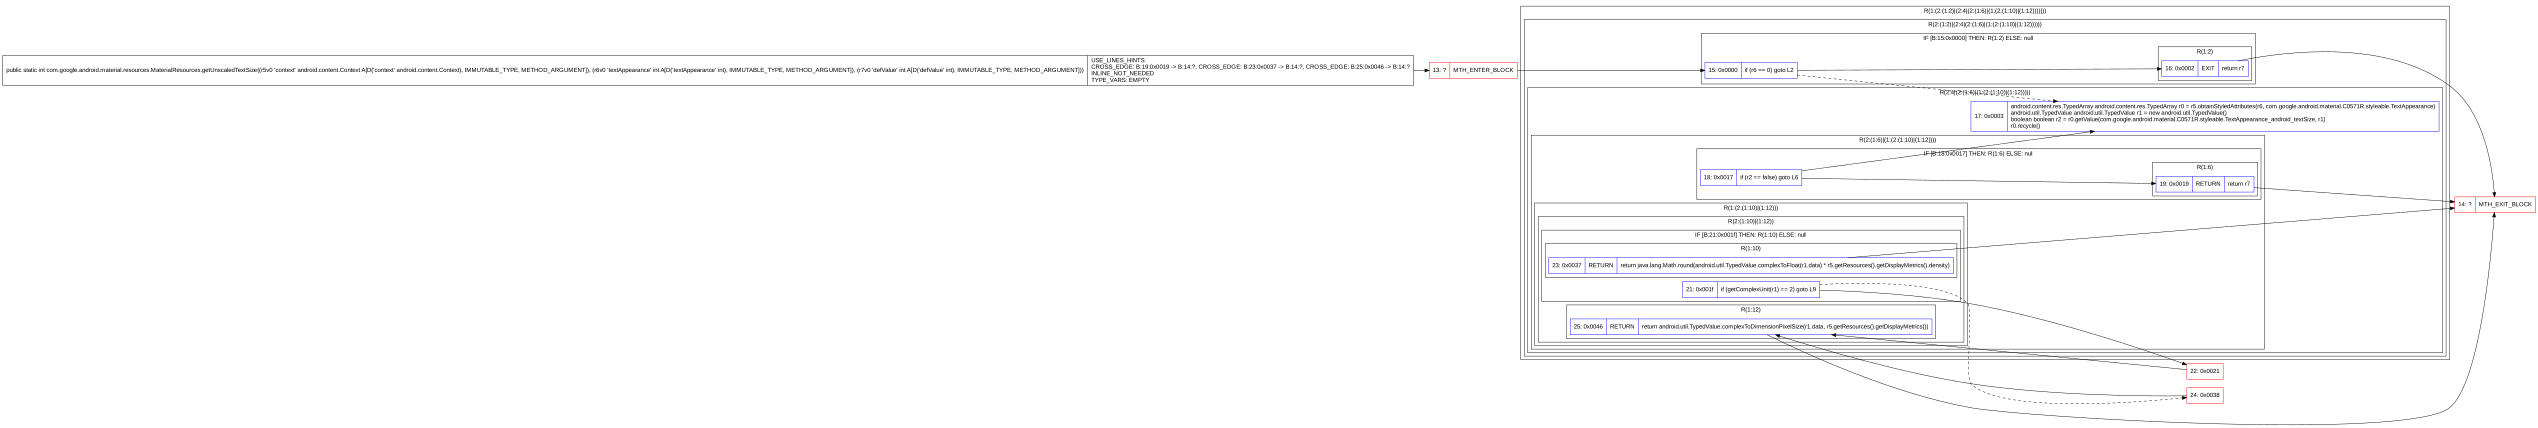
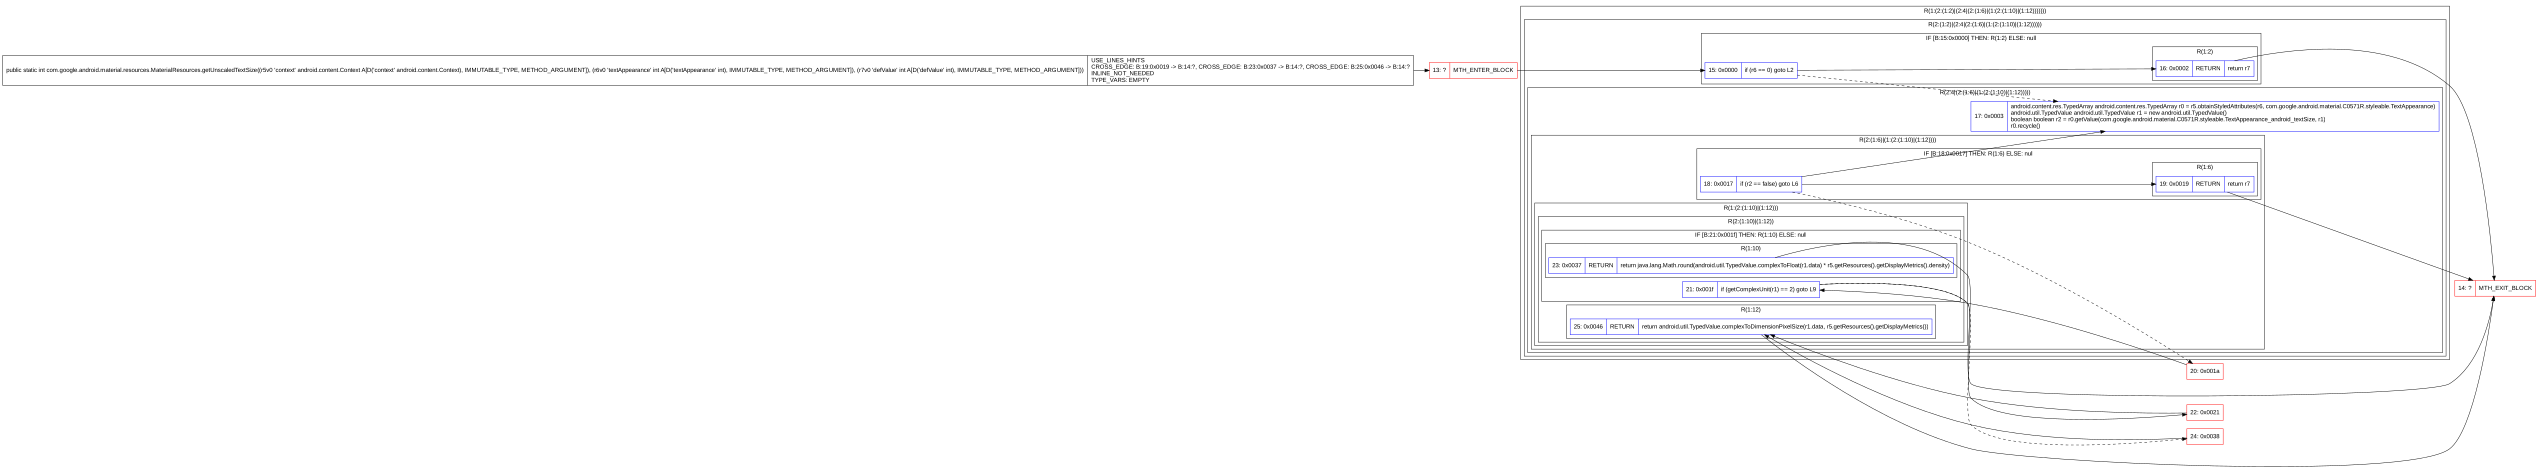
(2208, 68) -> (2208, 68)
none -> (2205, 371)
